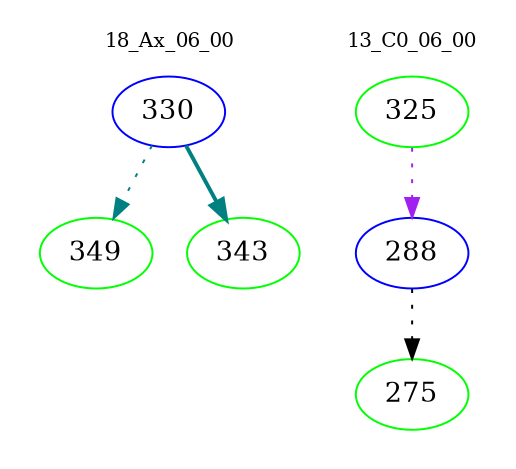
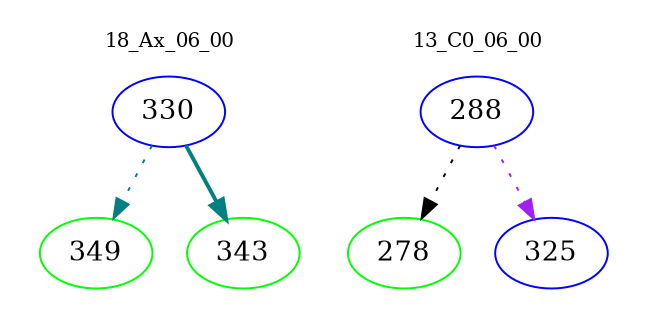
(412, 112) -> (551, 253)
(412, 173) -> (509, 174)
(412, 394) -> (404, 253)
